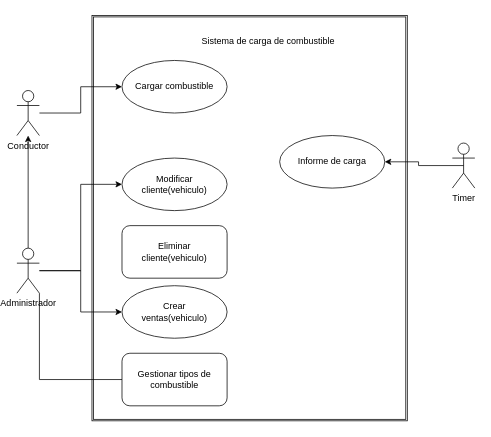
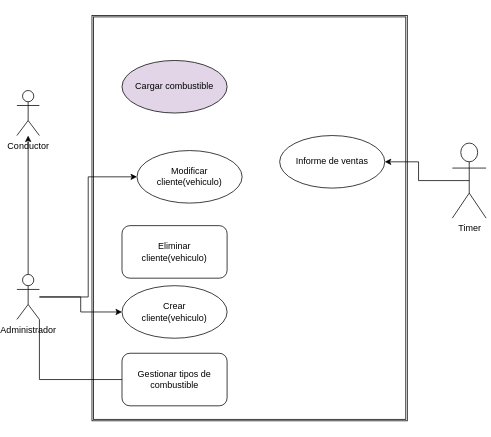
(268, 42) -> none
(84, 87) -> none
(174, 87) -> (174, 87)
(332, 162) -> (332, 162)
(463, 165) -> (469, 180)
(174, 184) -> (189, 177)
(28, 270) -> (28, 297)
(174, 312) -> (174, 312)
